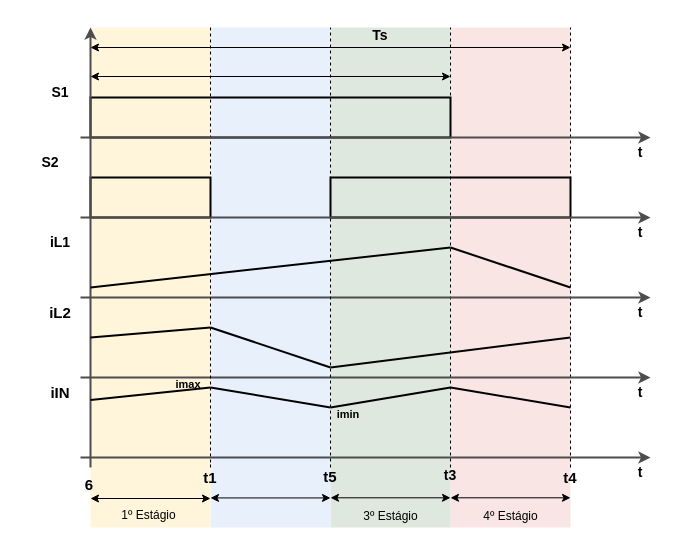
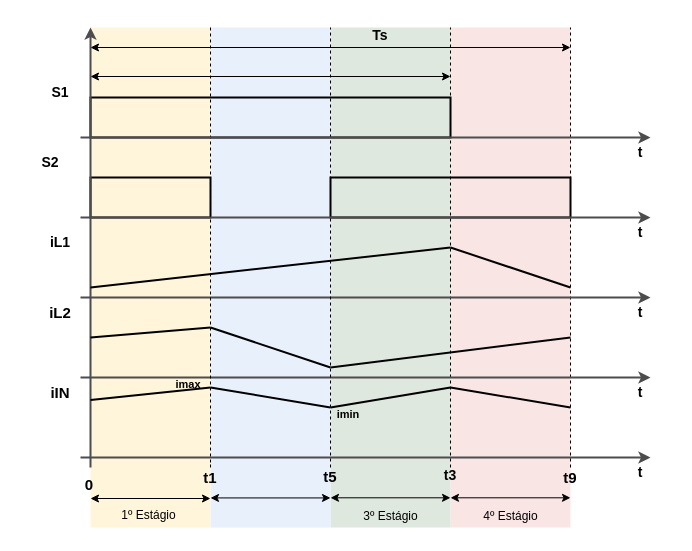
(571, 478) -> (571, 478)
(90, 485) -> (90, 485)
